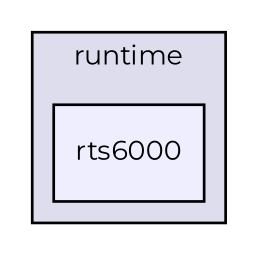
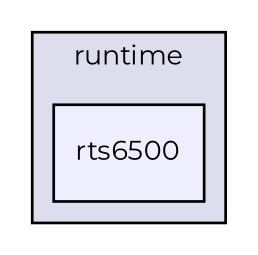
(129, 153) -> (129, 153)
